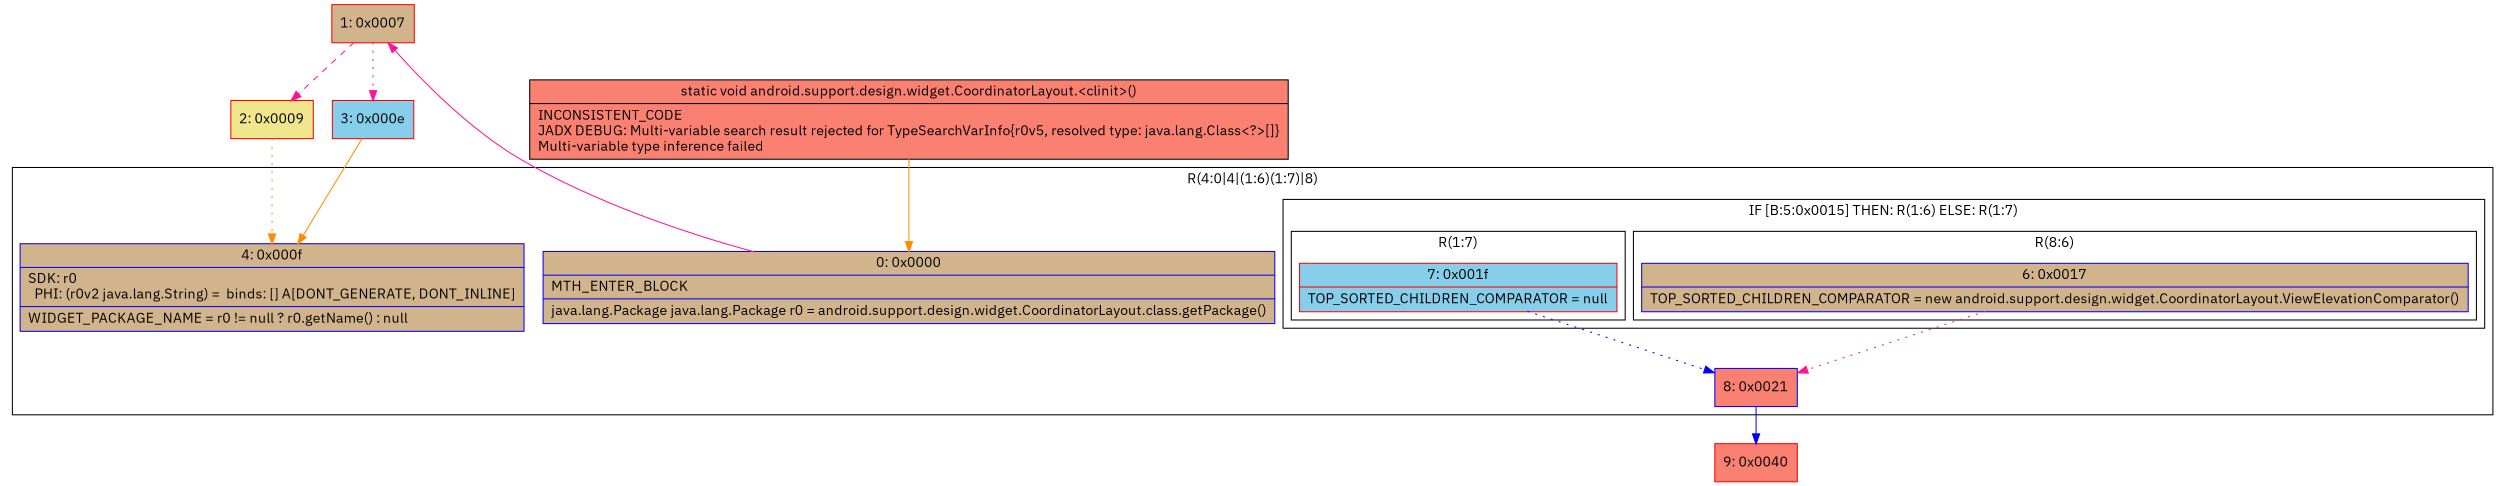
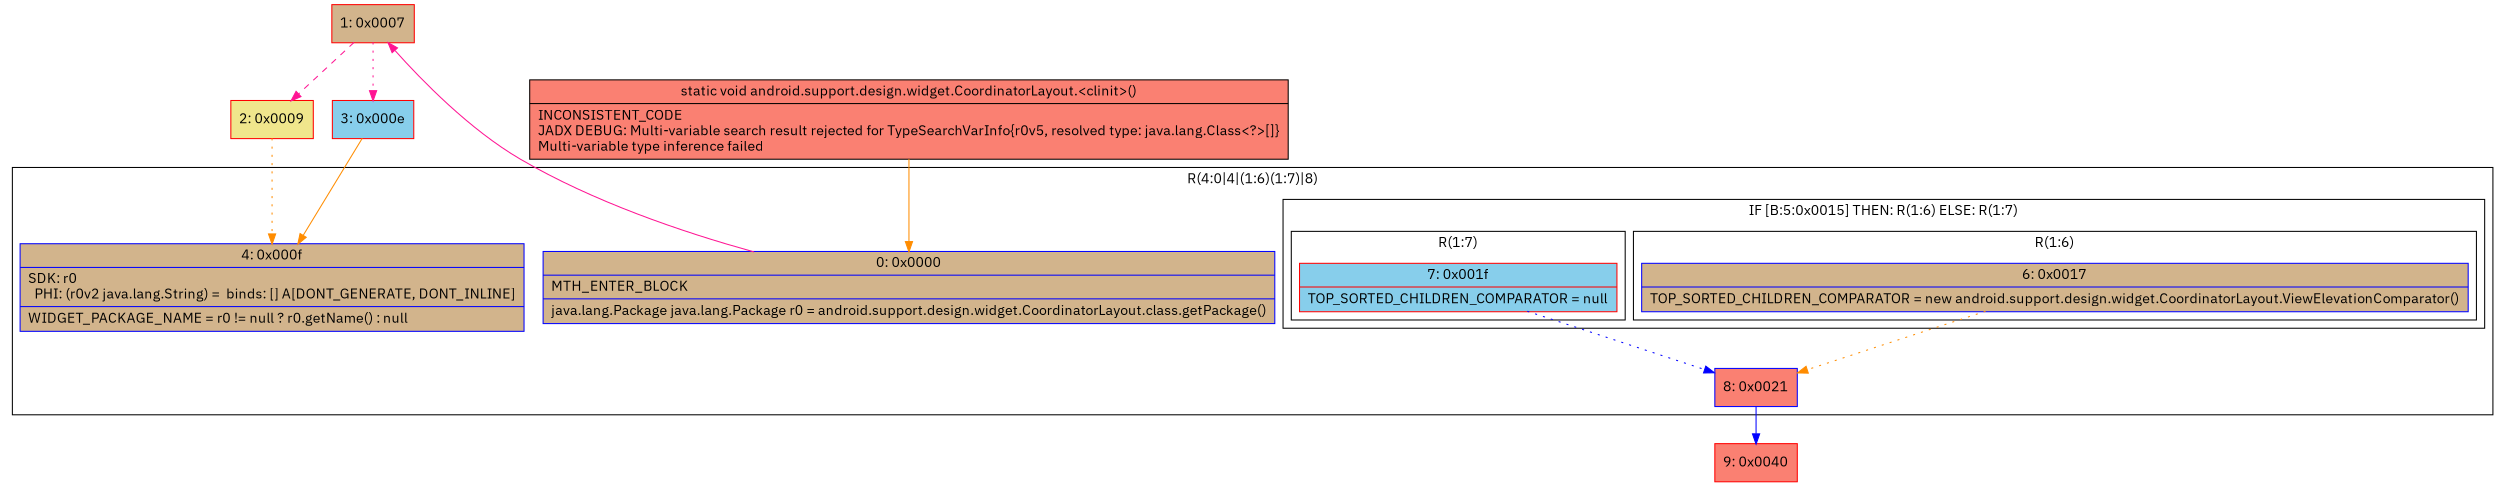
(2055, 243) -> (2055, 243)
(1897, 340) -> (1897, 340)
